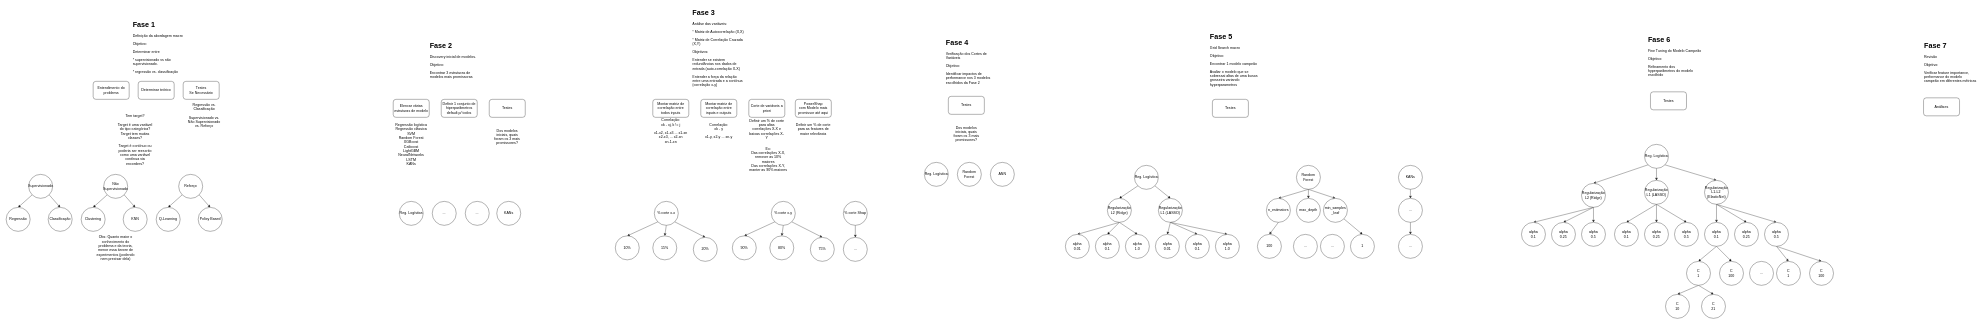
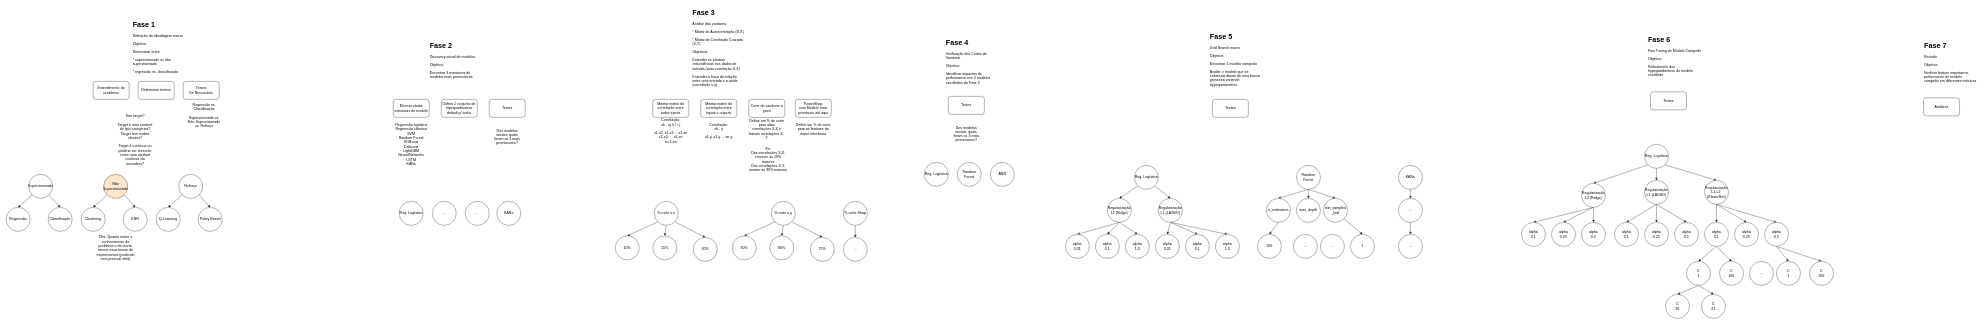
(719, 36) -> (719, 36)
(1236, 47) -> (1236, 47)
(116, 186) -> (116, 186)
